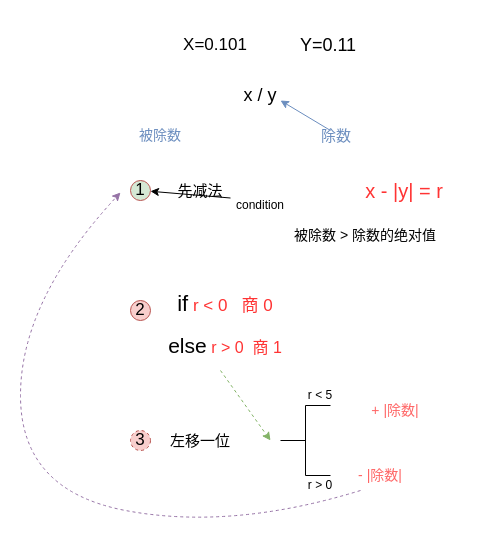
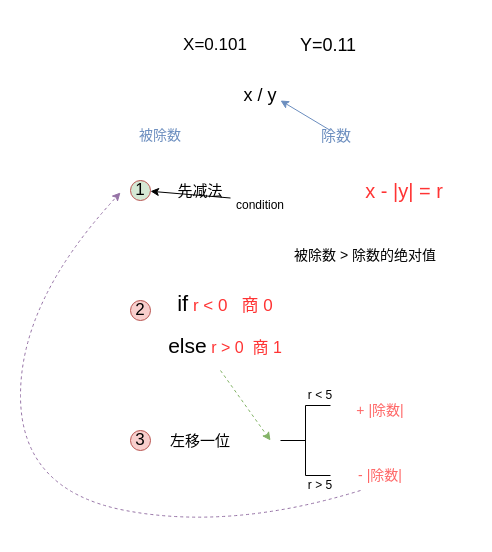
(366, 236) -> (366, 256)
(396, 411) -> (381, 411)
(141, 441) -> (141, 441)
(321, 486) -> (321, 486)
